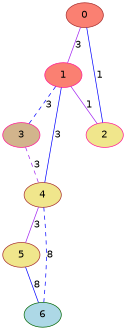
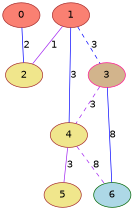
(74, 45) -> none
(63, 75) -> (71, 15)
(100, 75) -> (27, 45)
(105, 135) -> (24, 75)
(46, 255) -> (91, 165)
(32, 285) -> (110, 135)
